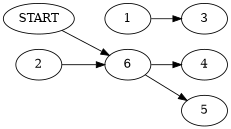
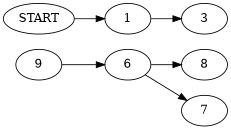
(82, 41) -> (85, 19)
(39, 65) -> (39, 65)
(204, 65) -> (204, 65)
(204, 111) -> (204, 111)
